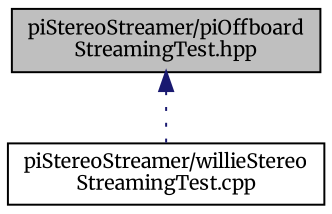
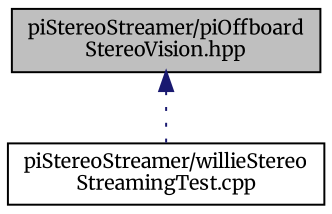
(166, 41) -> (166, 41)
